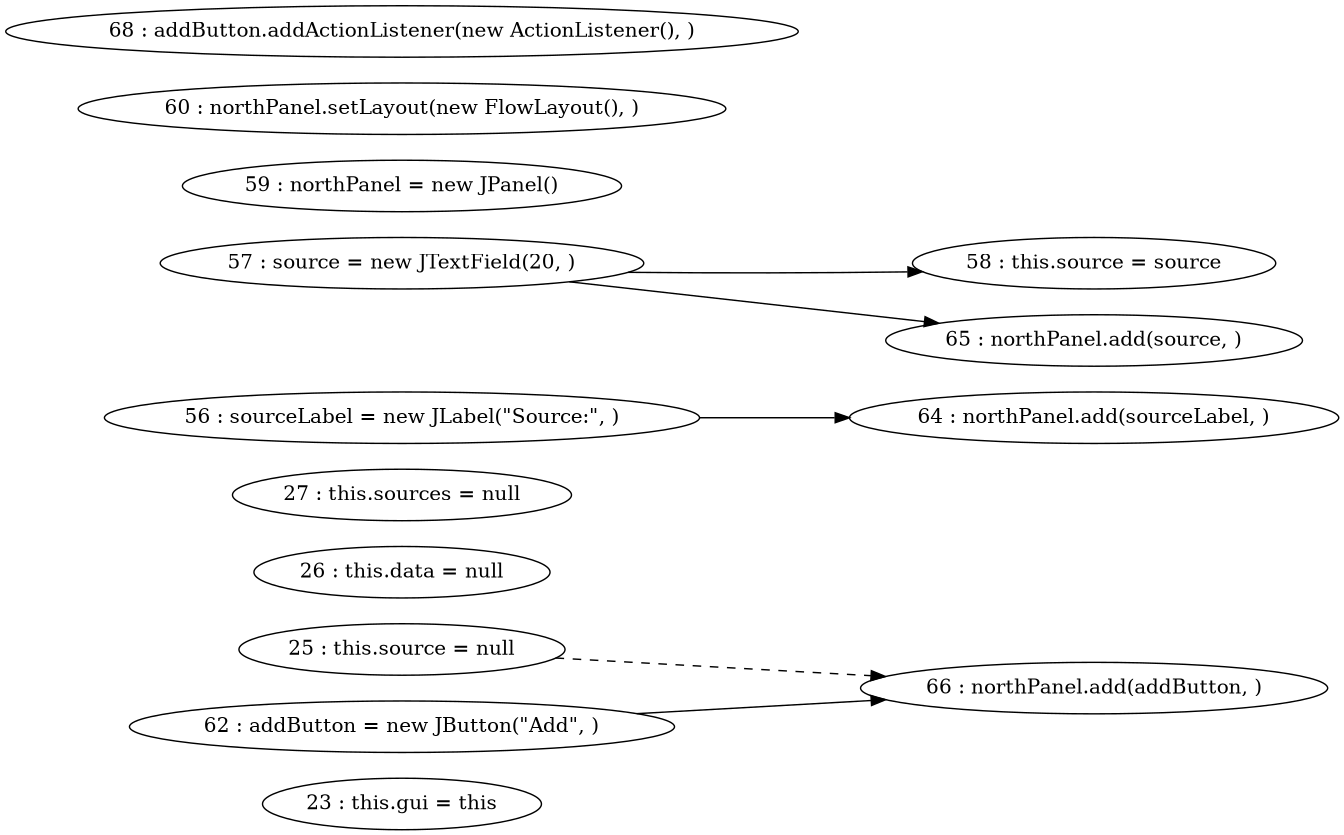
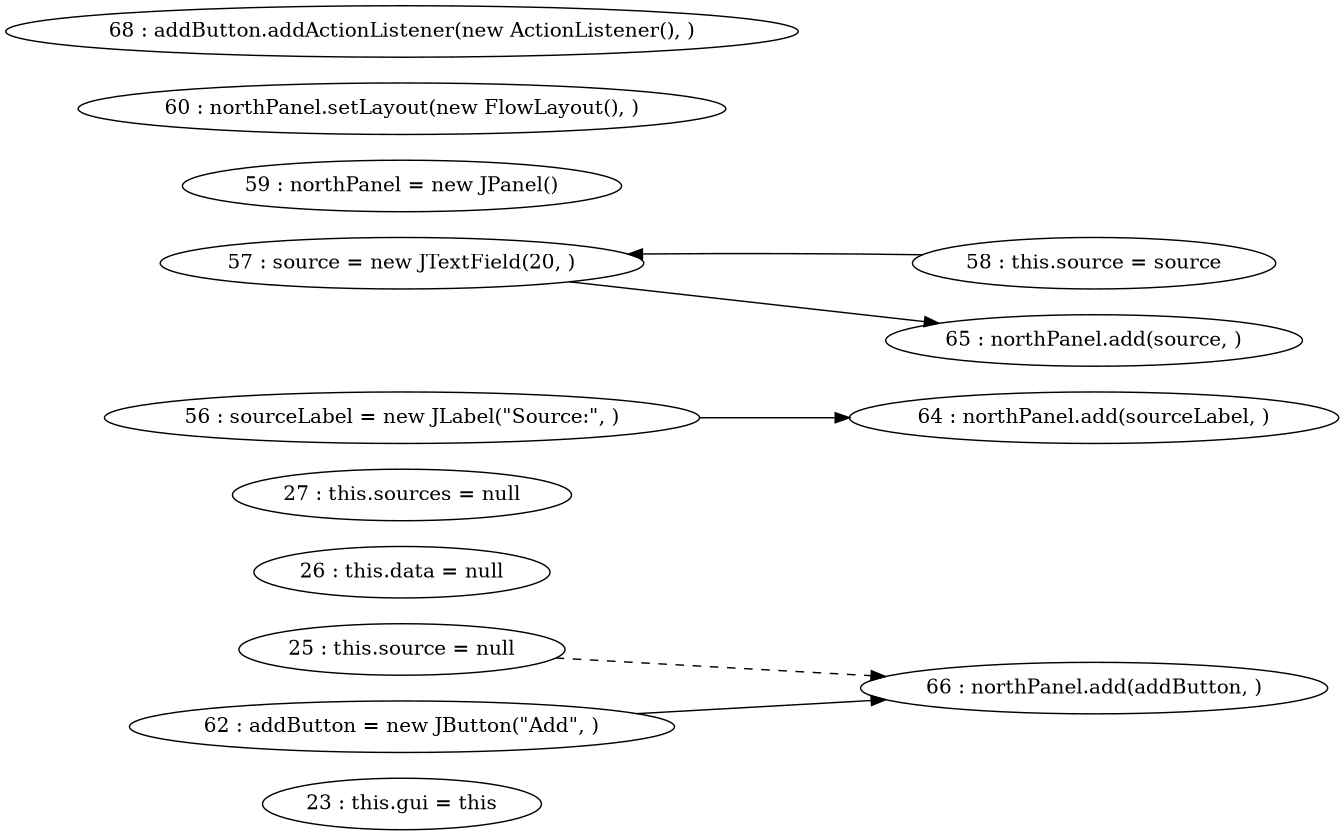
(768, 273) -> (783, 254)
